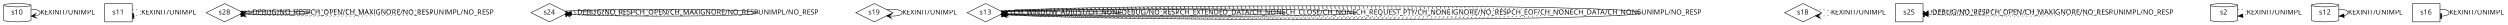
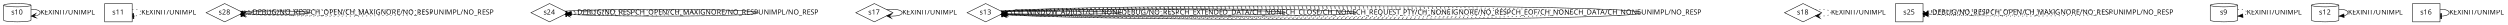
(874, 13) -> (874, 13)
(2224, 13) -> (2224, 13)
